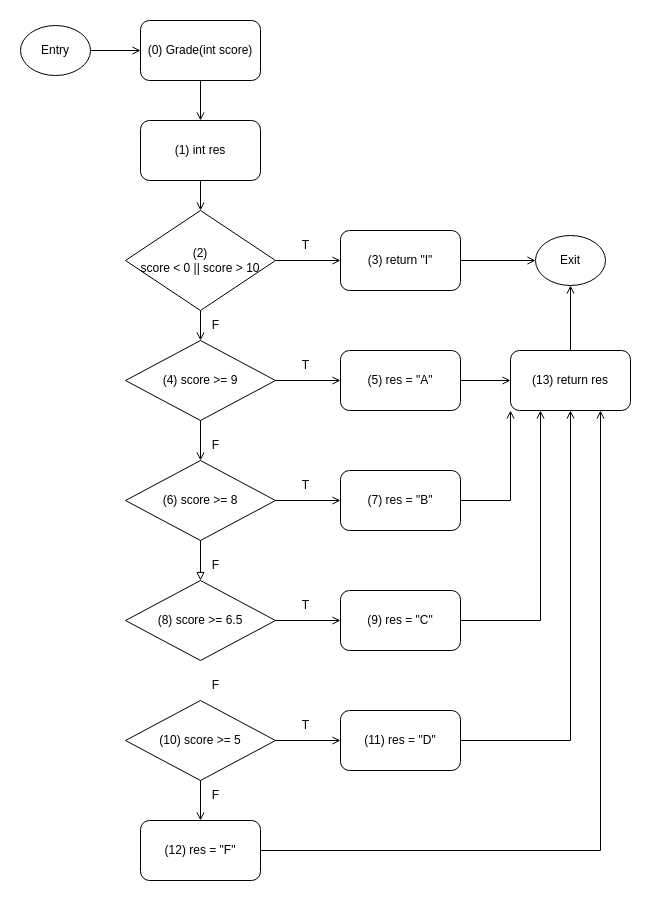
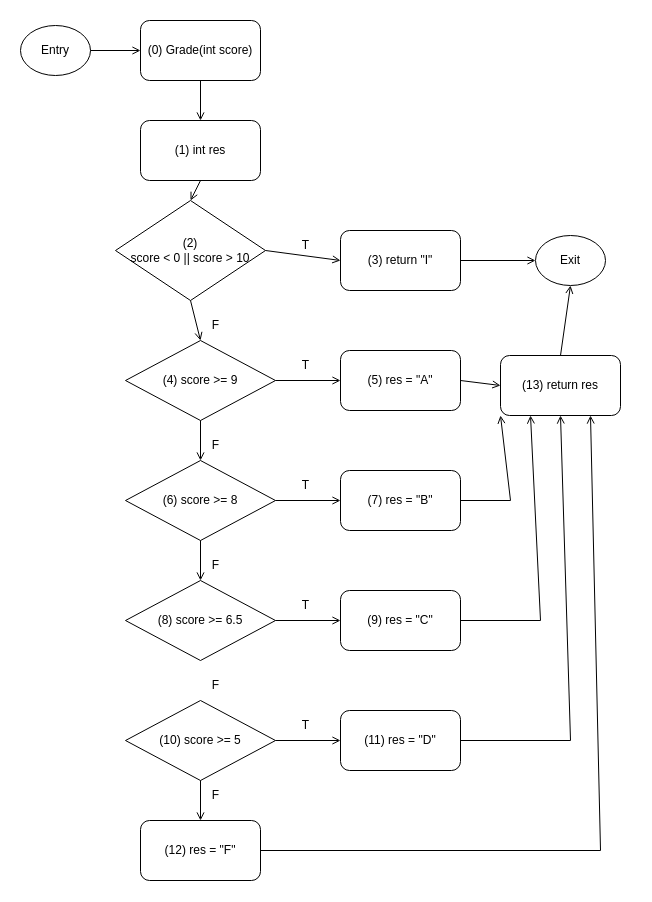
(201, 261) -> (191, 251)
(571, 381) -> (561, 386)
(201, 571) -> (201, 574)
